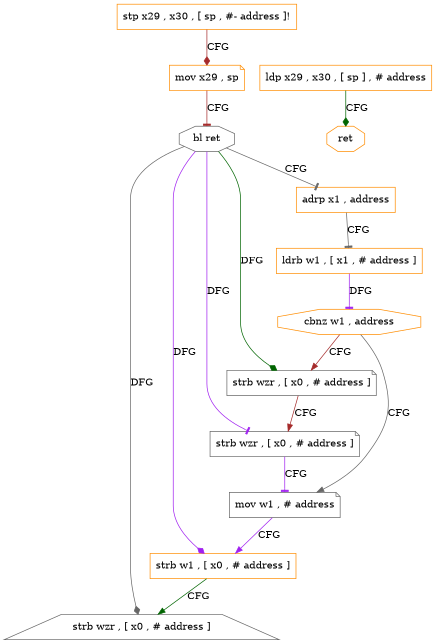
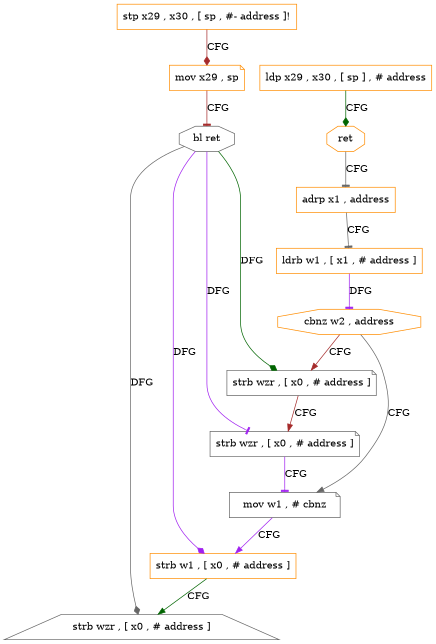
(271, 167) -> (346, 168)
(349, 322) -> (349, 322)
(285, 505) -> (285, 505)
